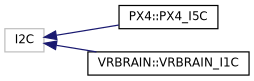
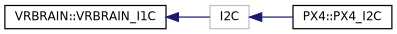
(168, 17) -> (342, 17)
(76, 49) -> (194, 17)
